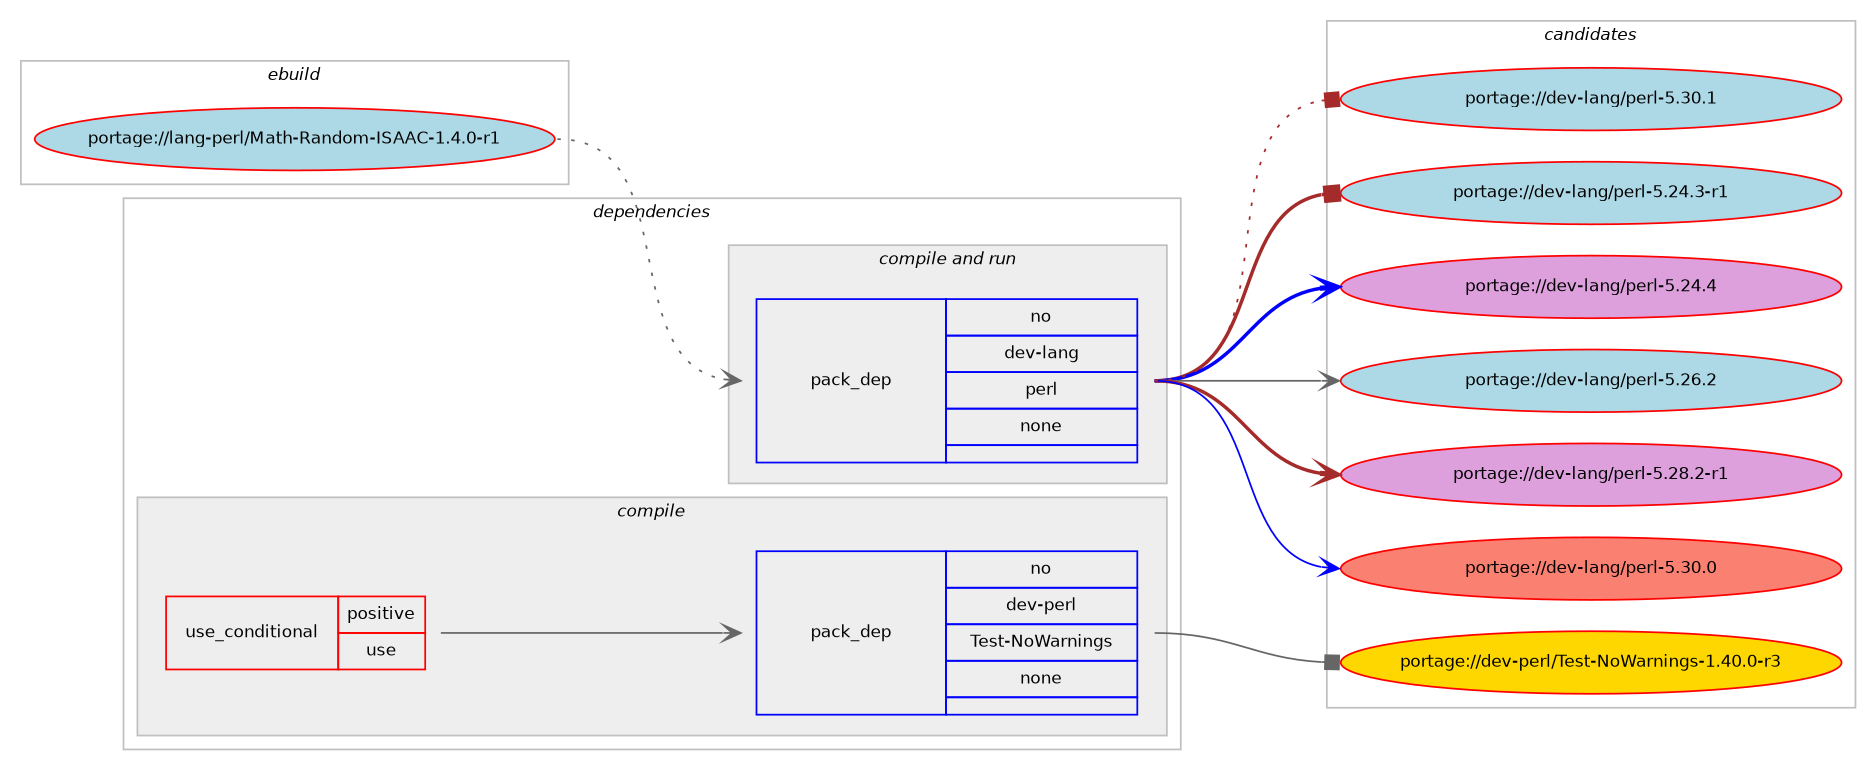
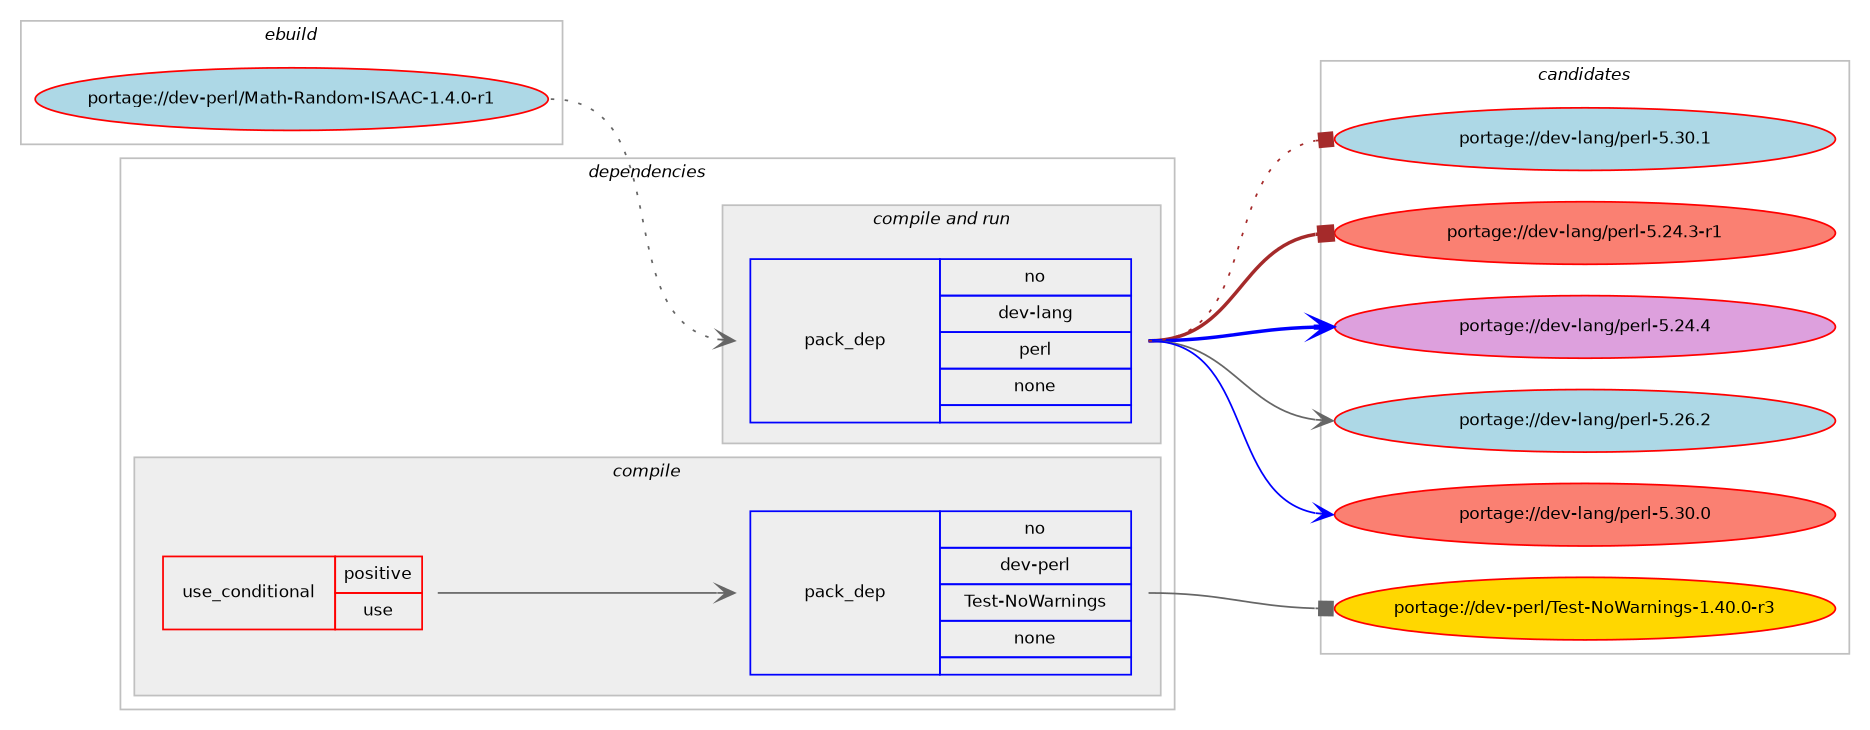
(295, 139) -> (292, 99)
(1591, 193) -> (1585, 233)
(1591, 475) -> none
